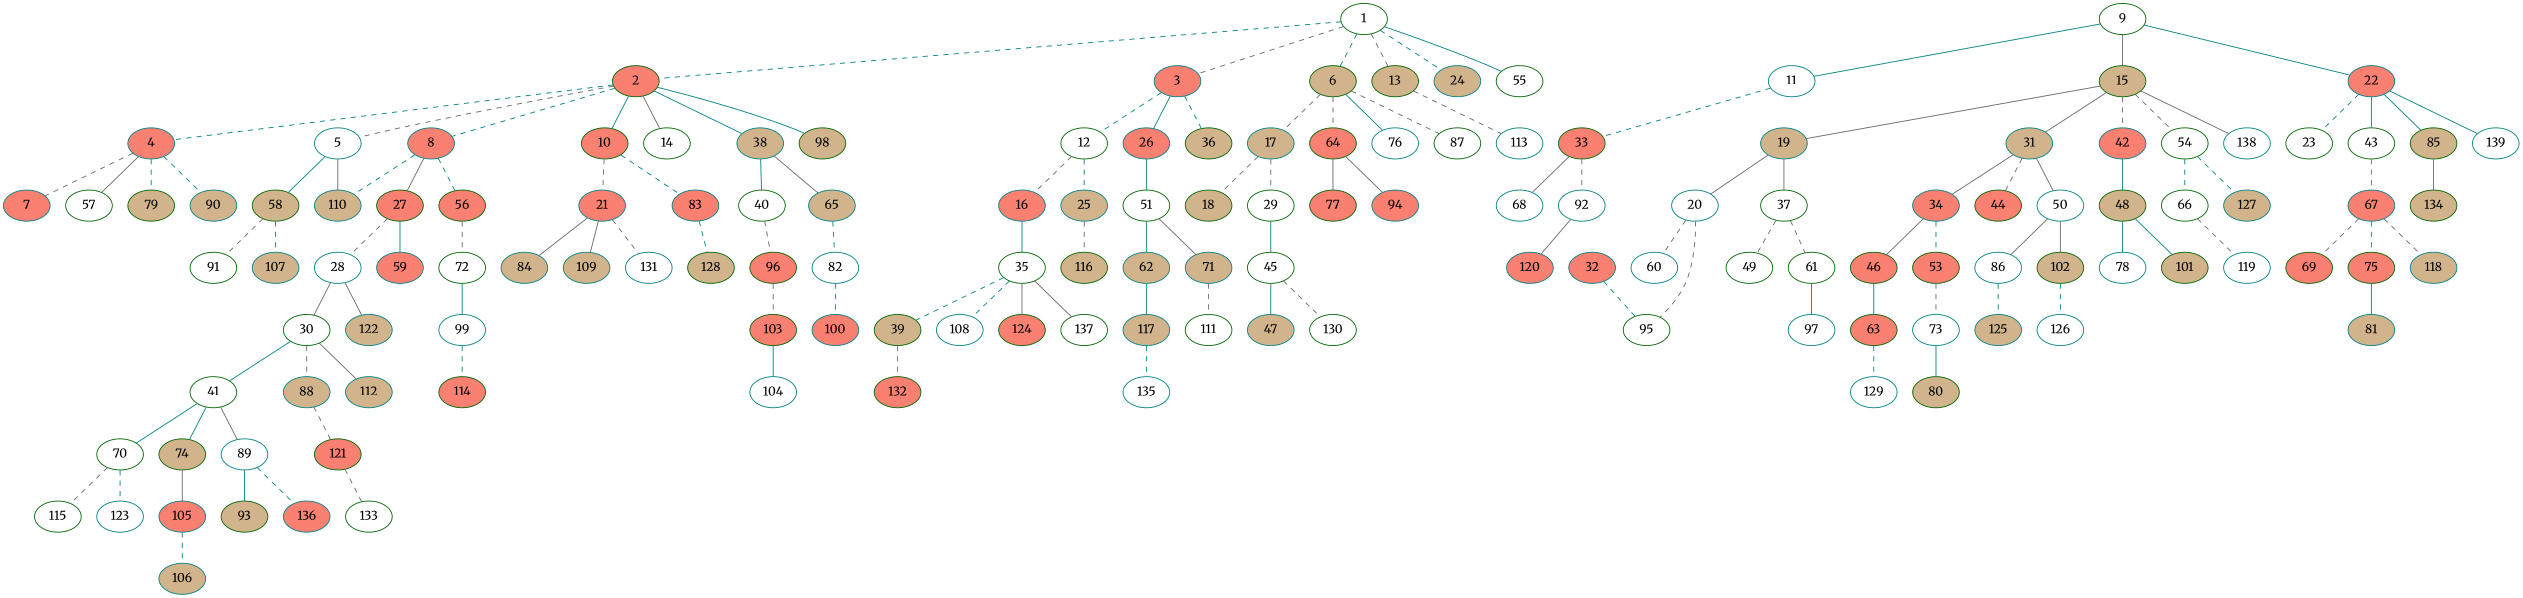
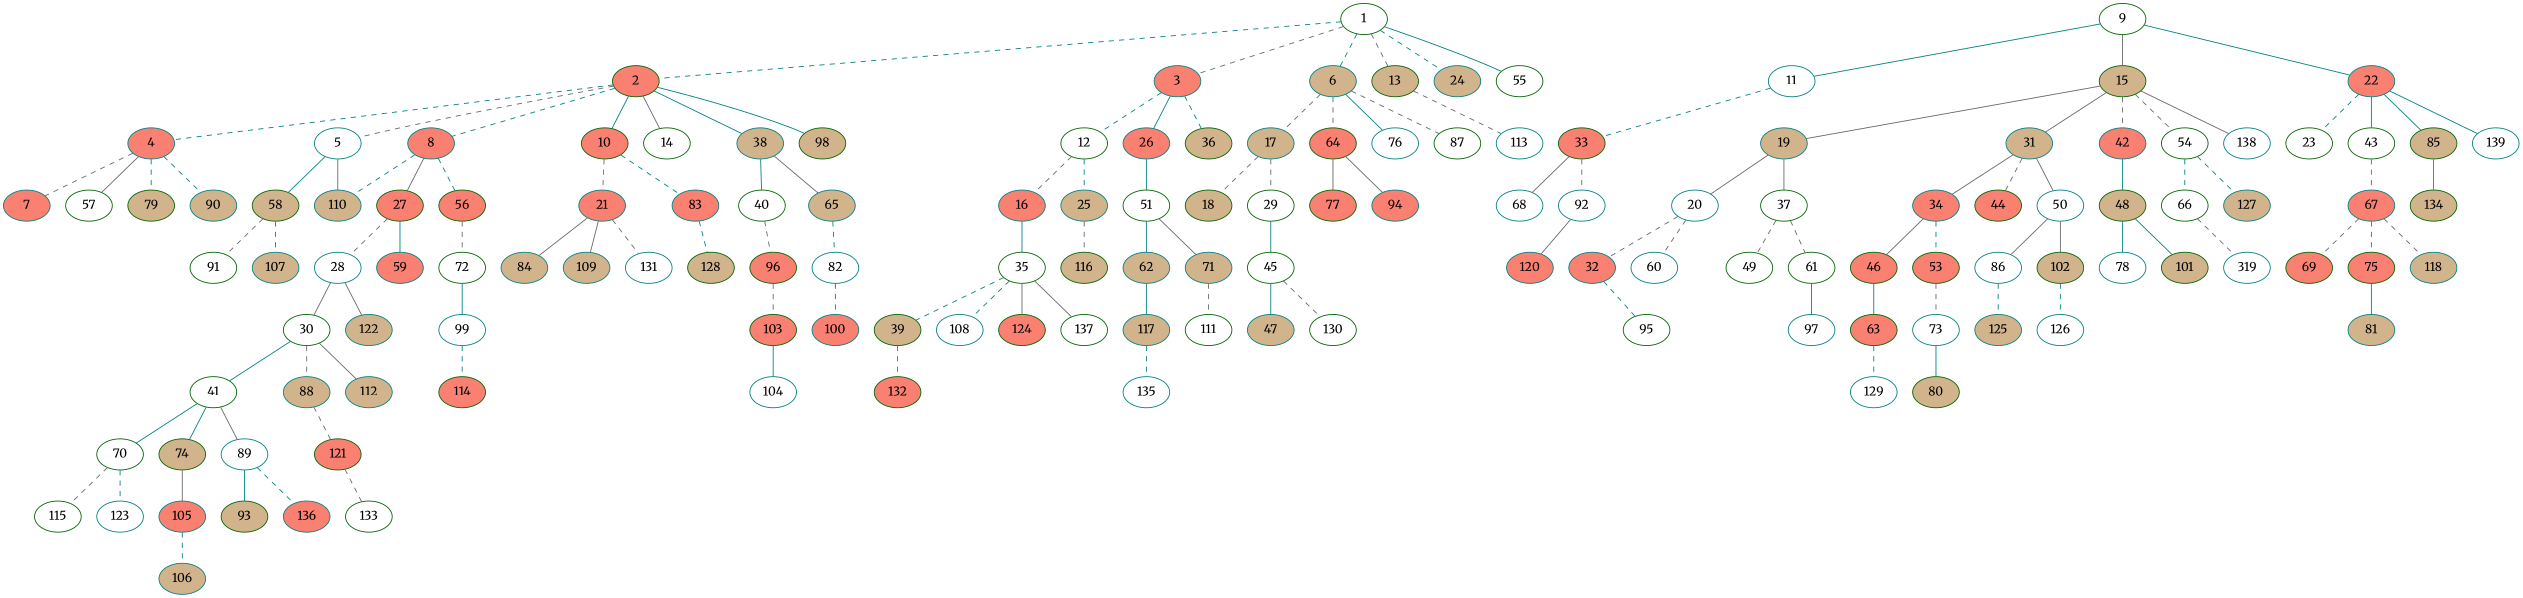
(1333, 81) -> (1333, 81)
(2247, 268) -> (2247, 268)
(1689, 273) -> (1644, 237)
